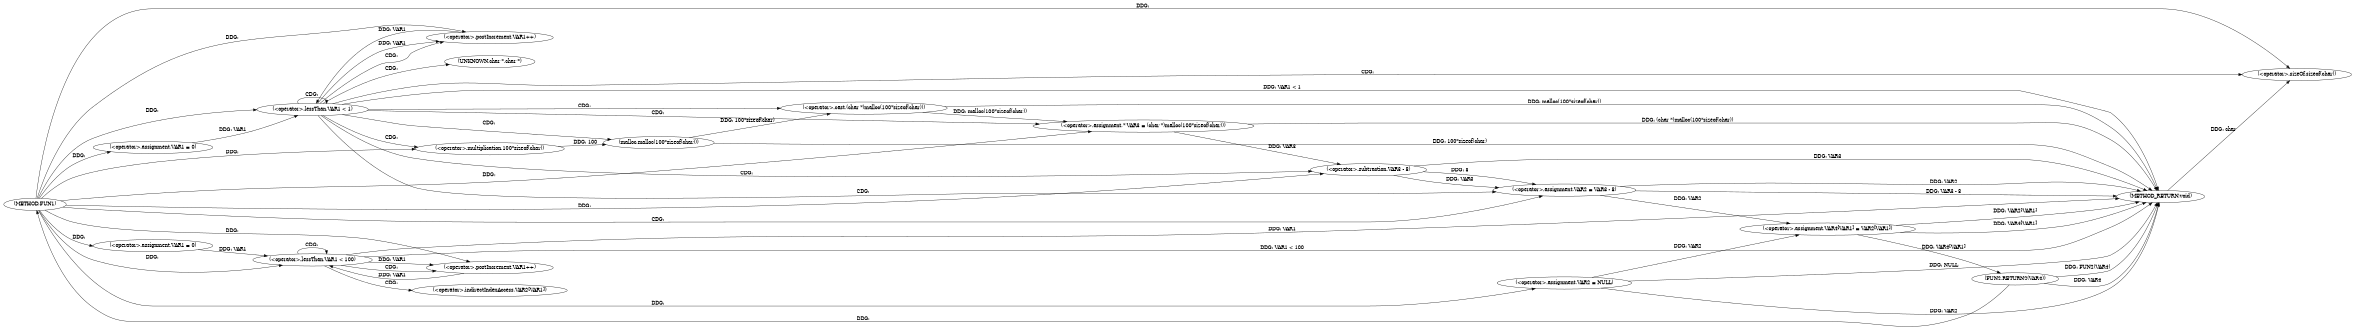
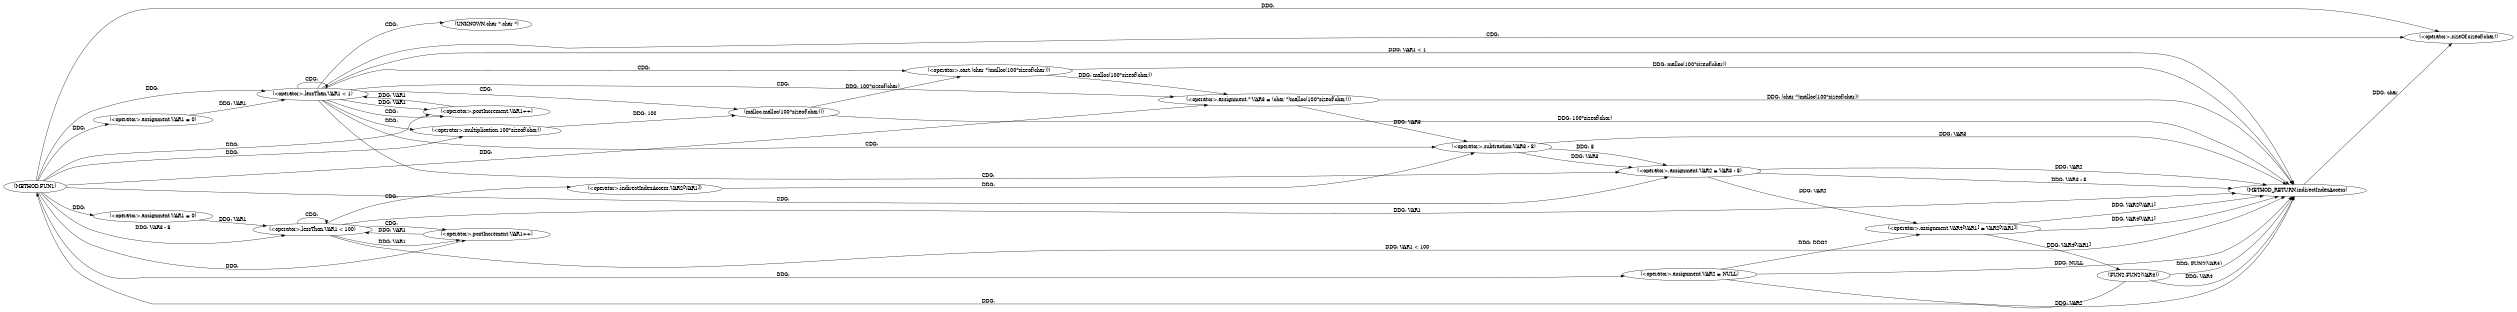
(392, 138) -> (392, 121)
(2161, 197) -> (2297, 190)
(694, 207) -> (1098, 188)
(1688, 247) -> (1813, 243)
(153, 257) -> (153, 228)
(2015, 279) -> (2134, 276)
